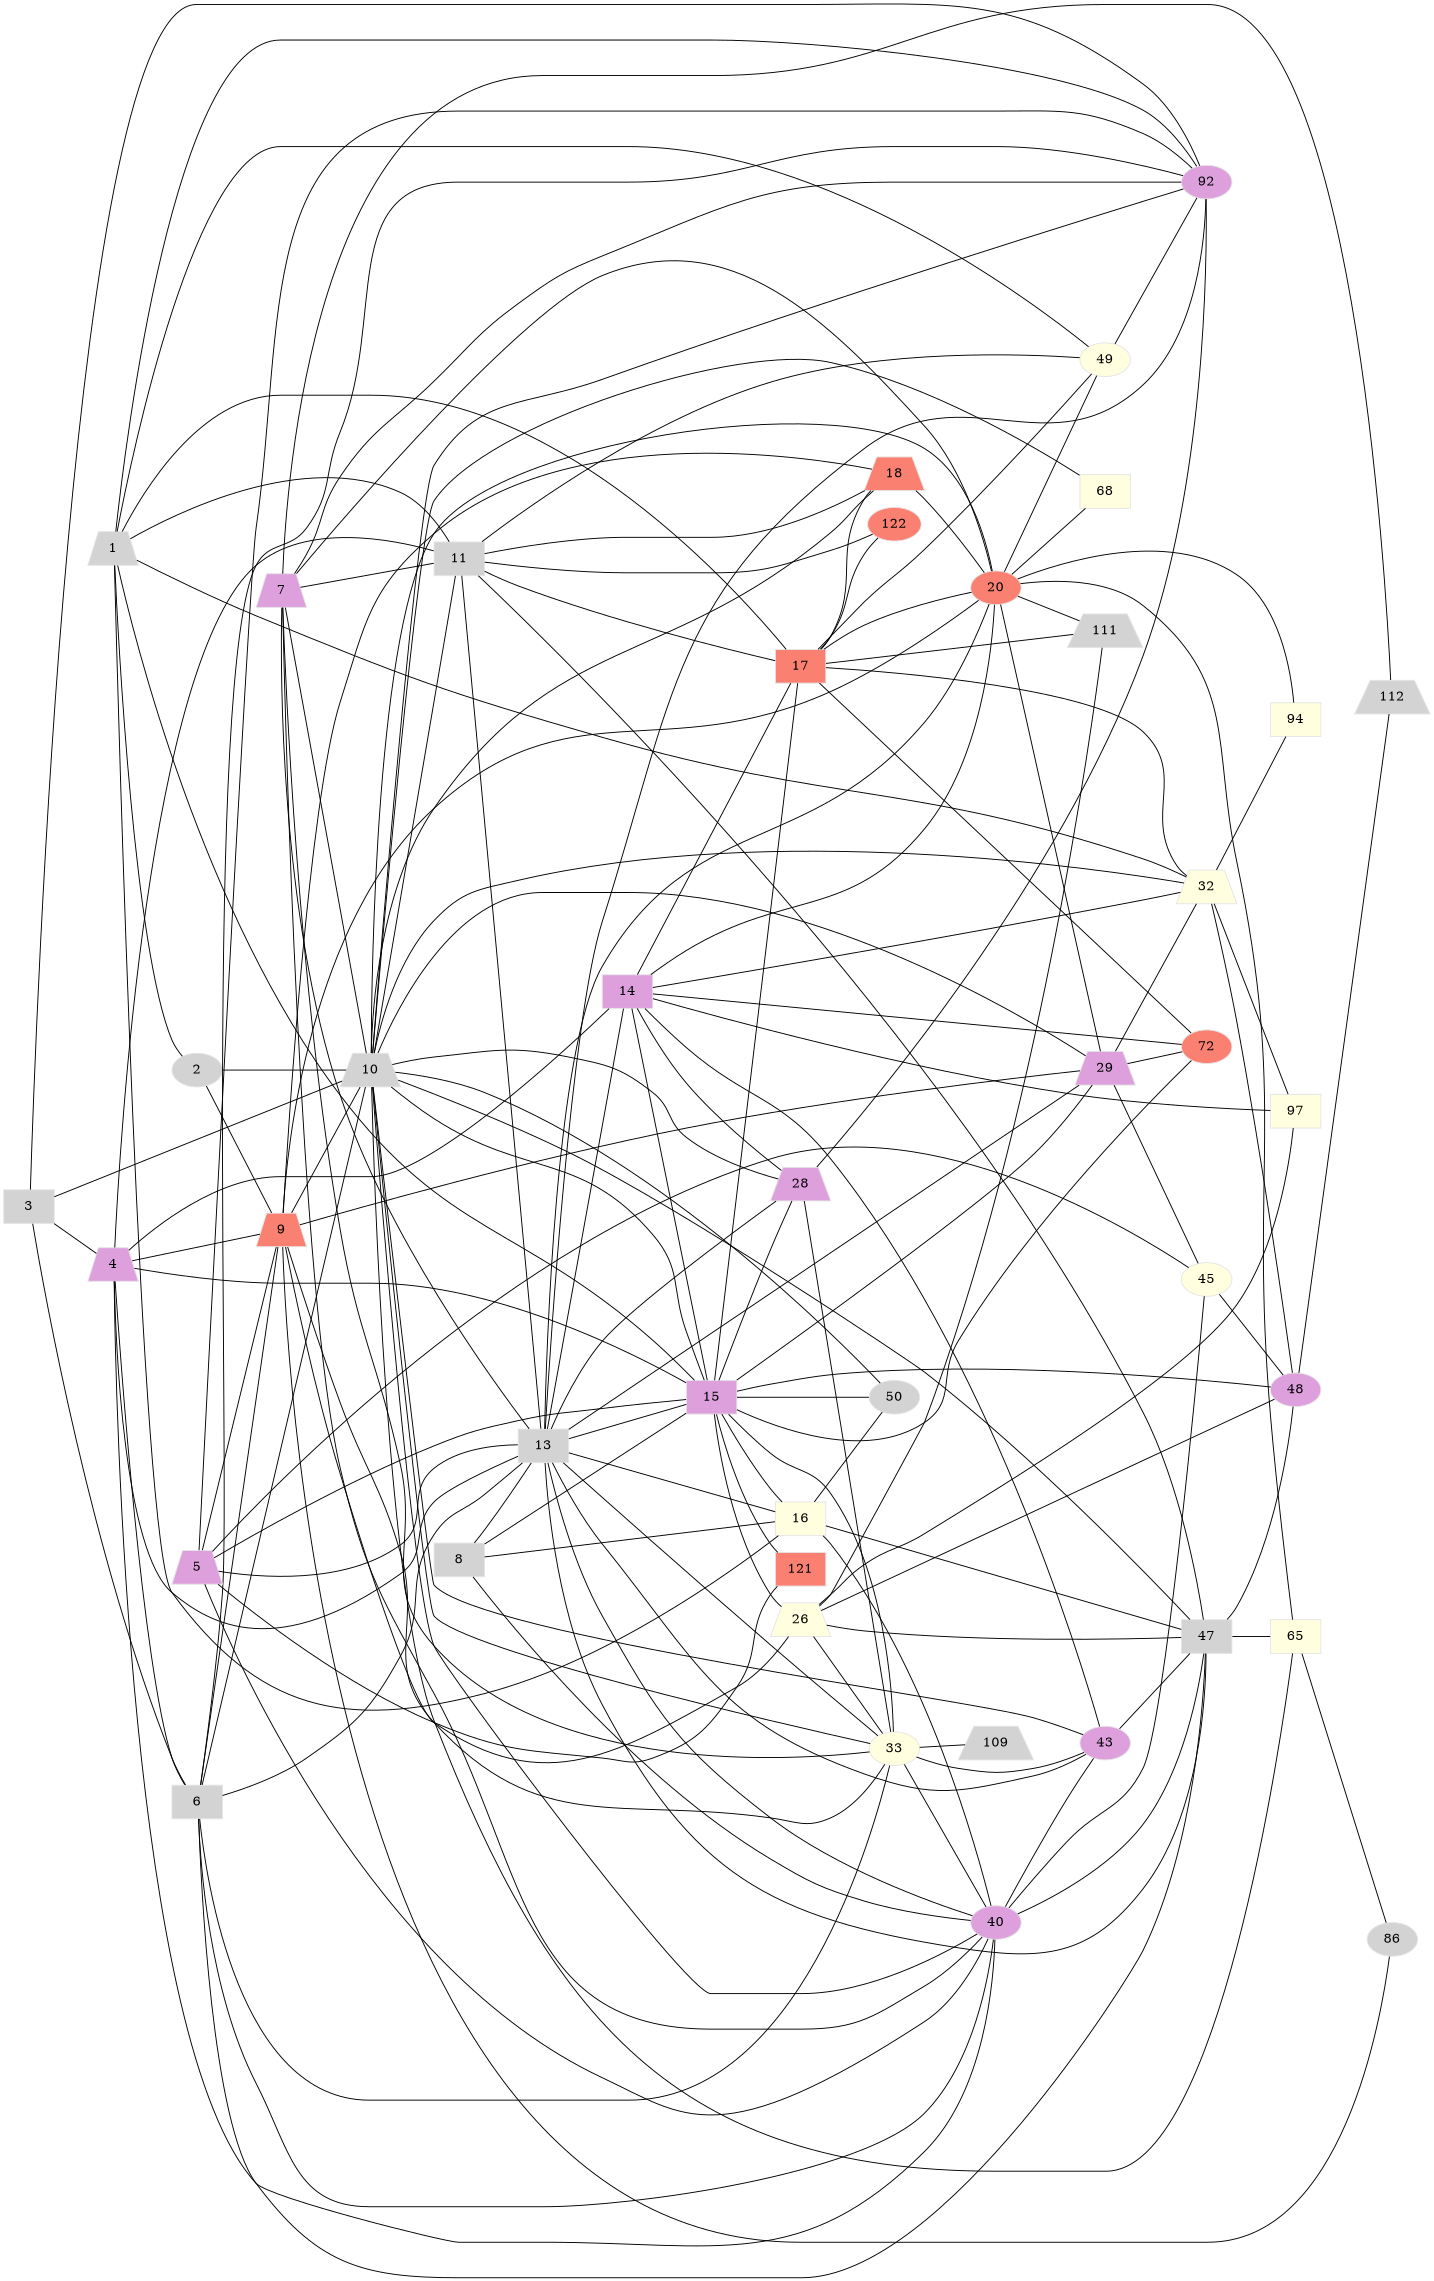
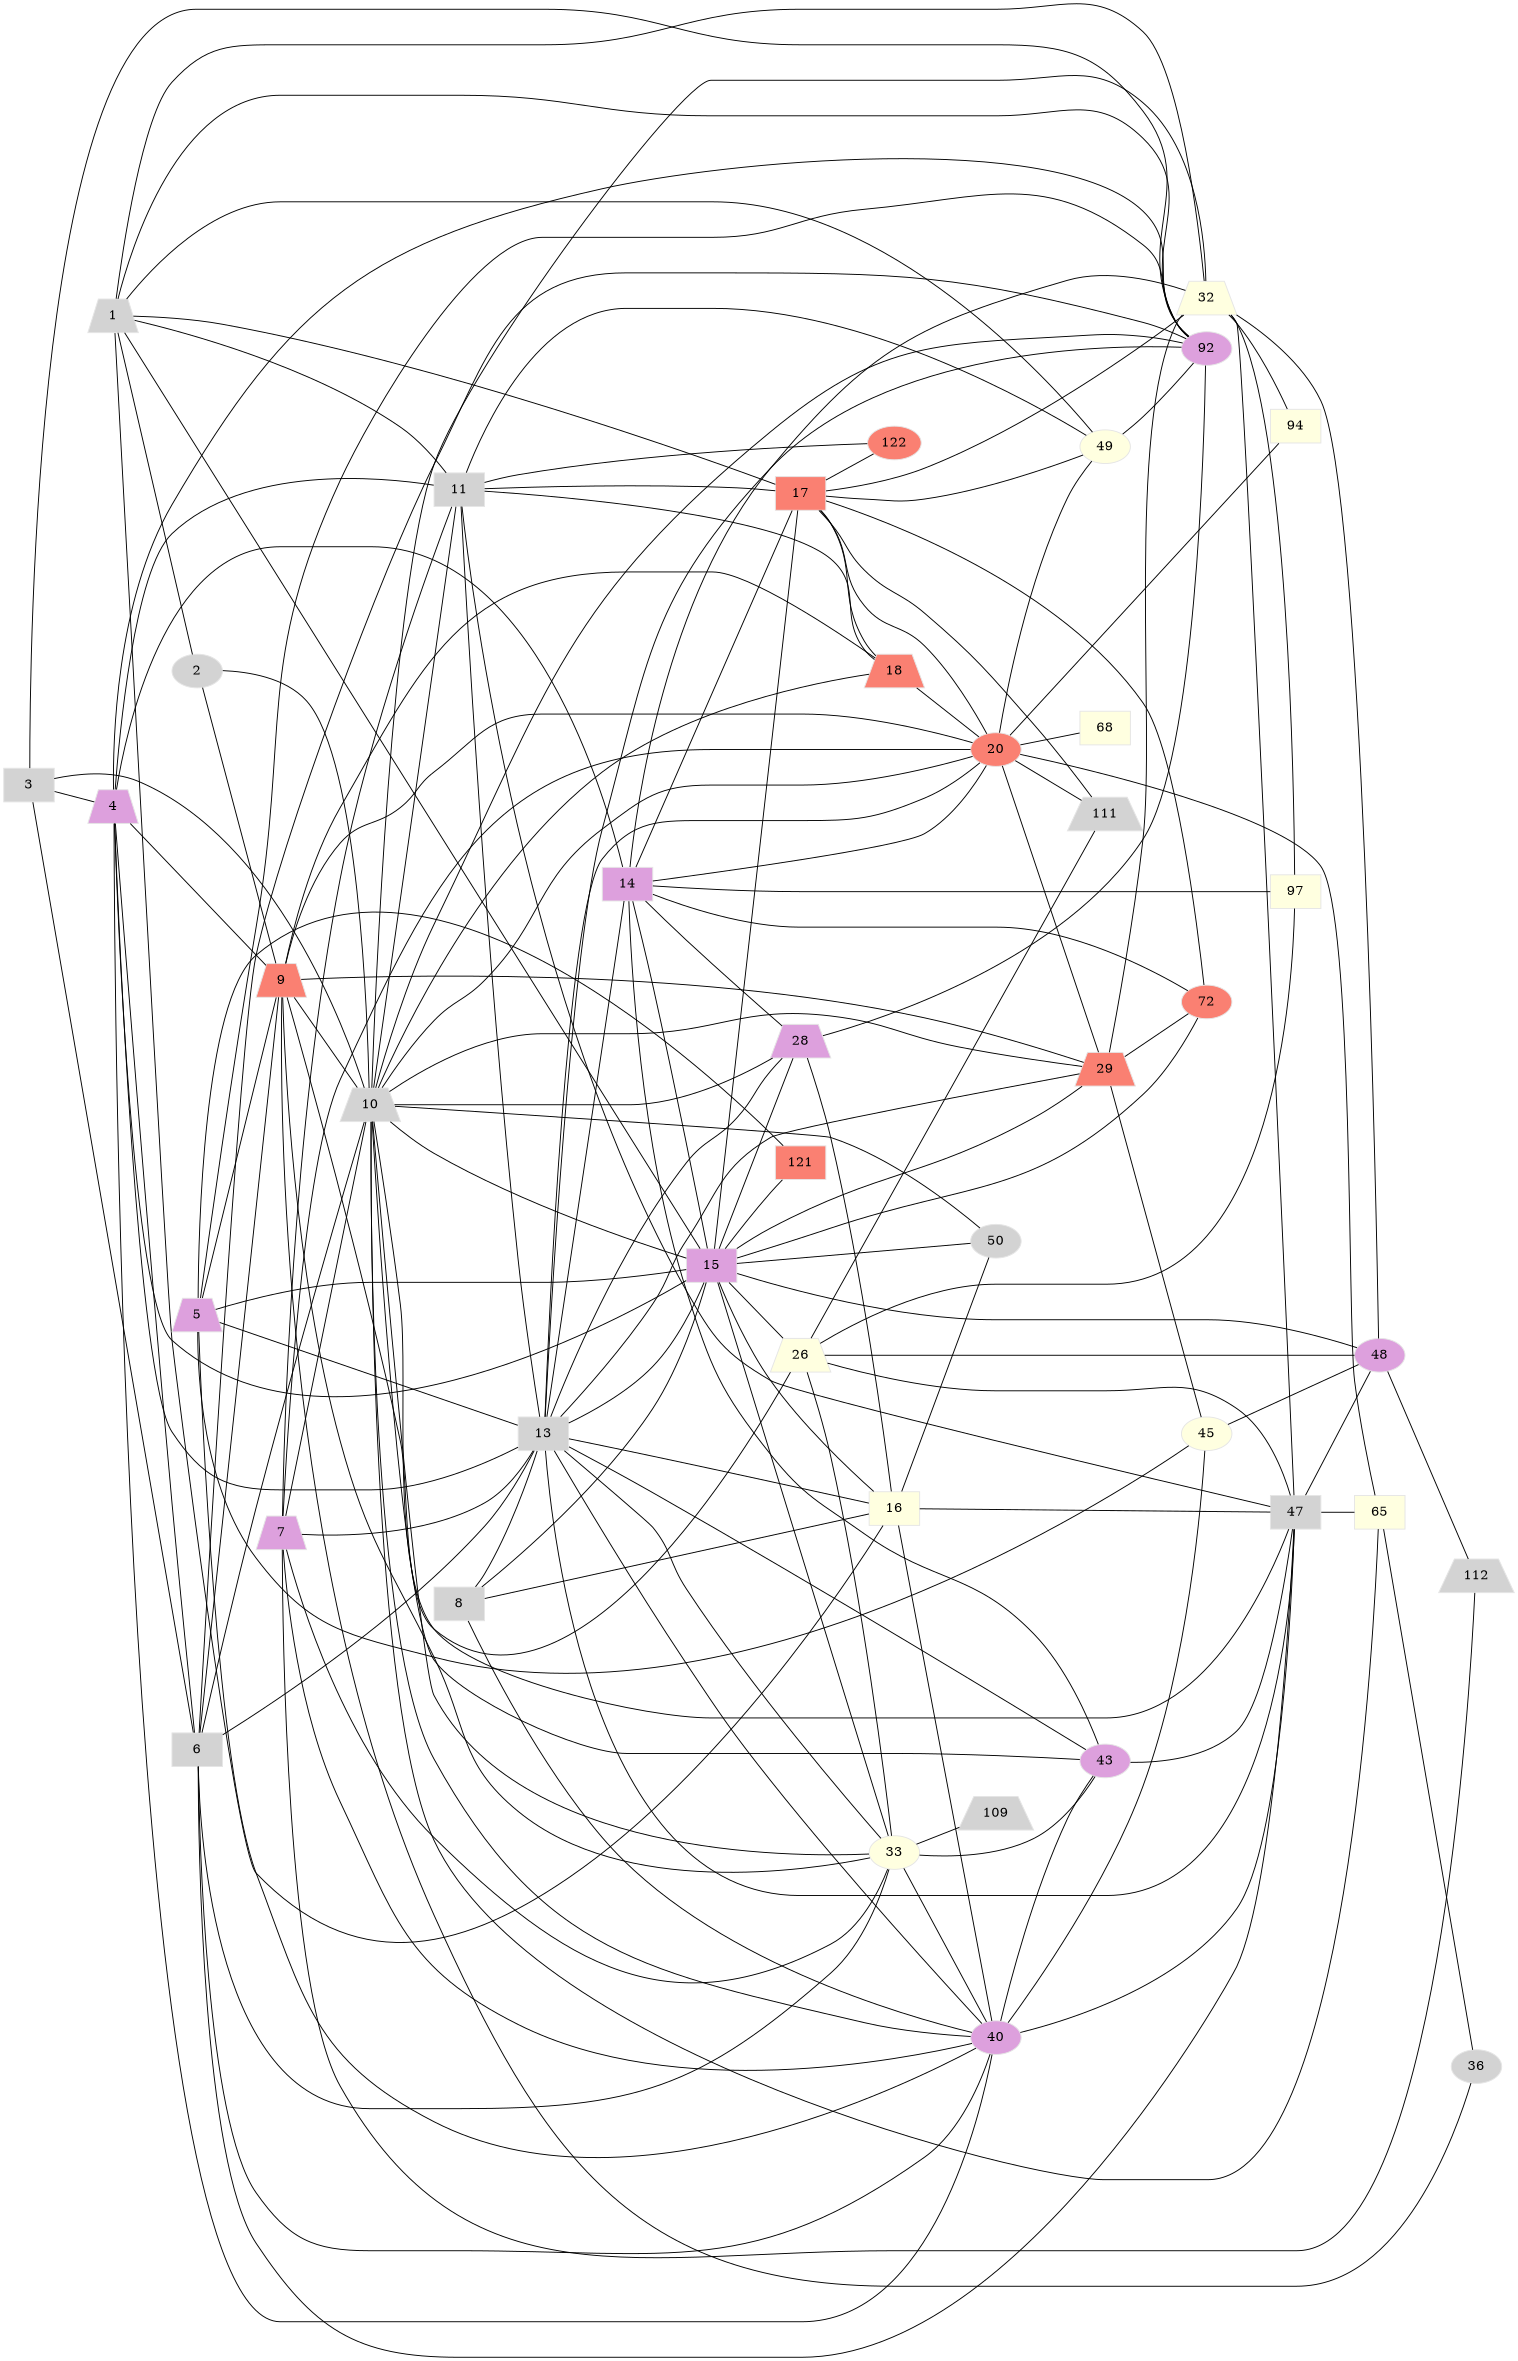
(666, 230) -> (525, 208)
(491, 453) -> none
none -> (1268, 904)
(1105, 1068) -> (1105, 1069)
(850, 1480) -> (858, 1273)
(1392, 1939) -> (1476, 2067)
